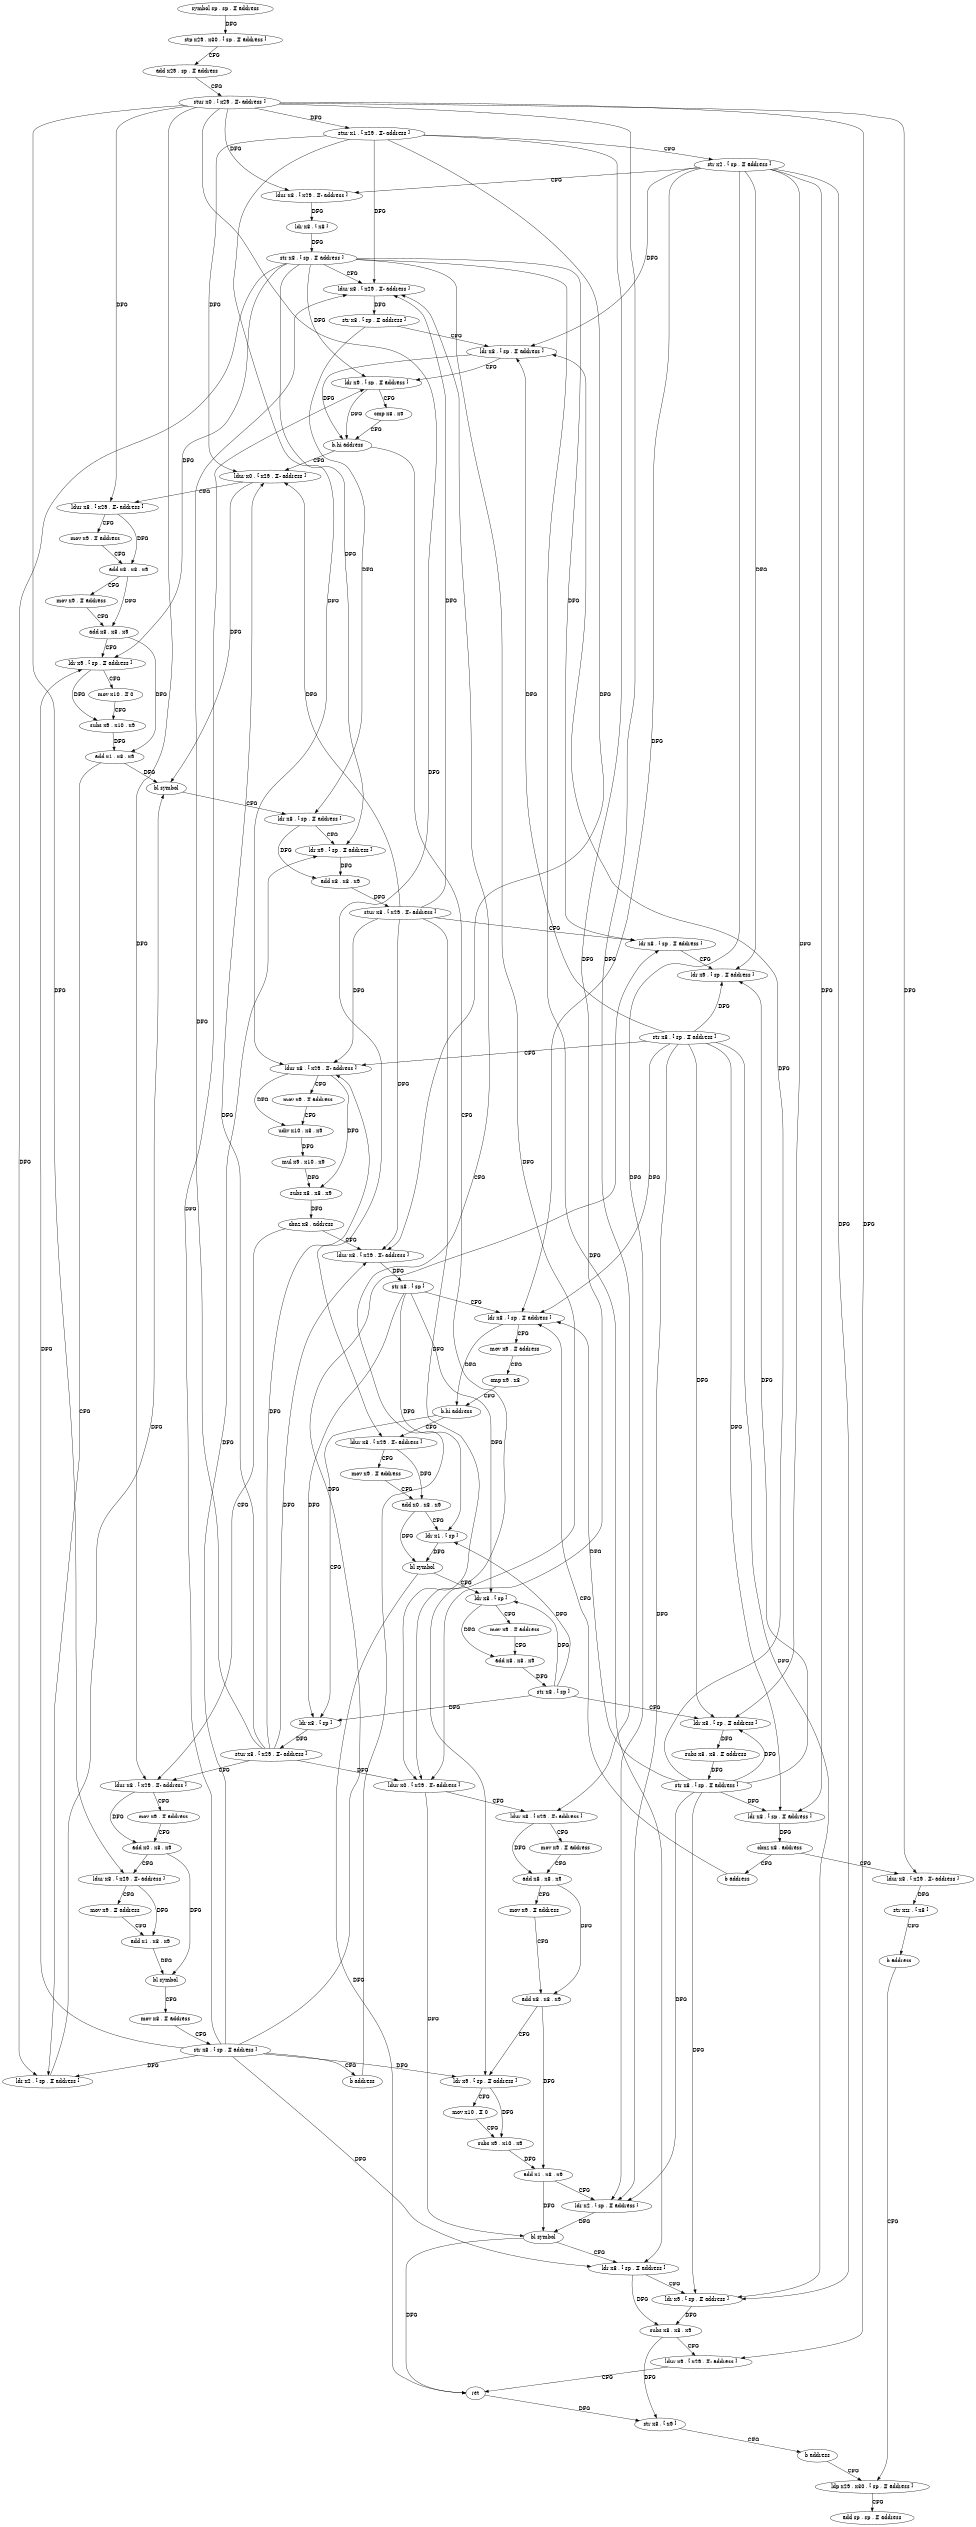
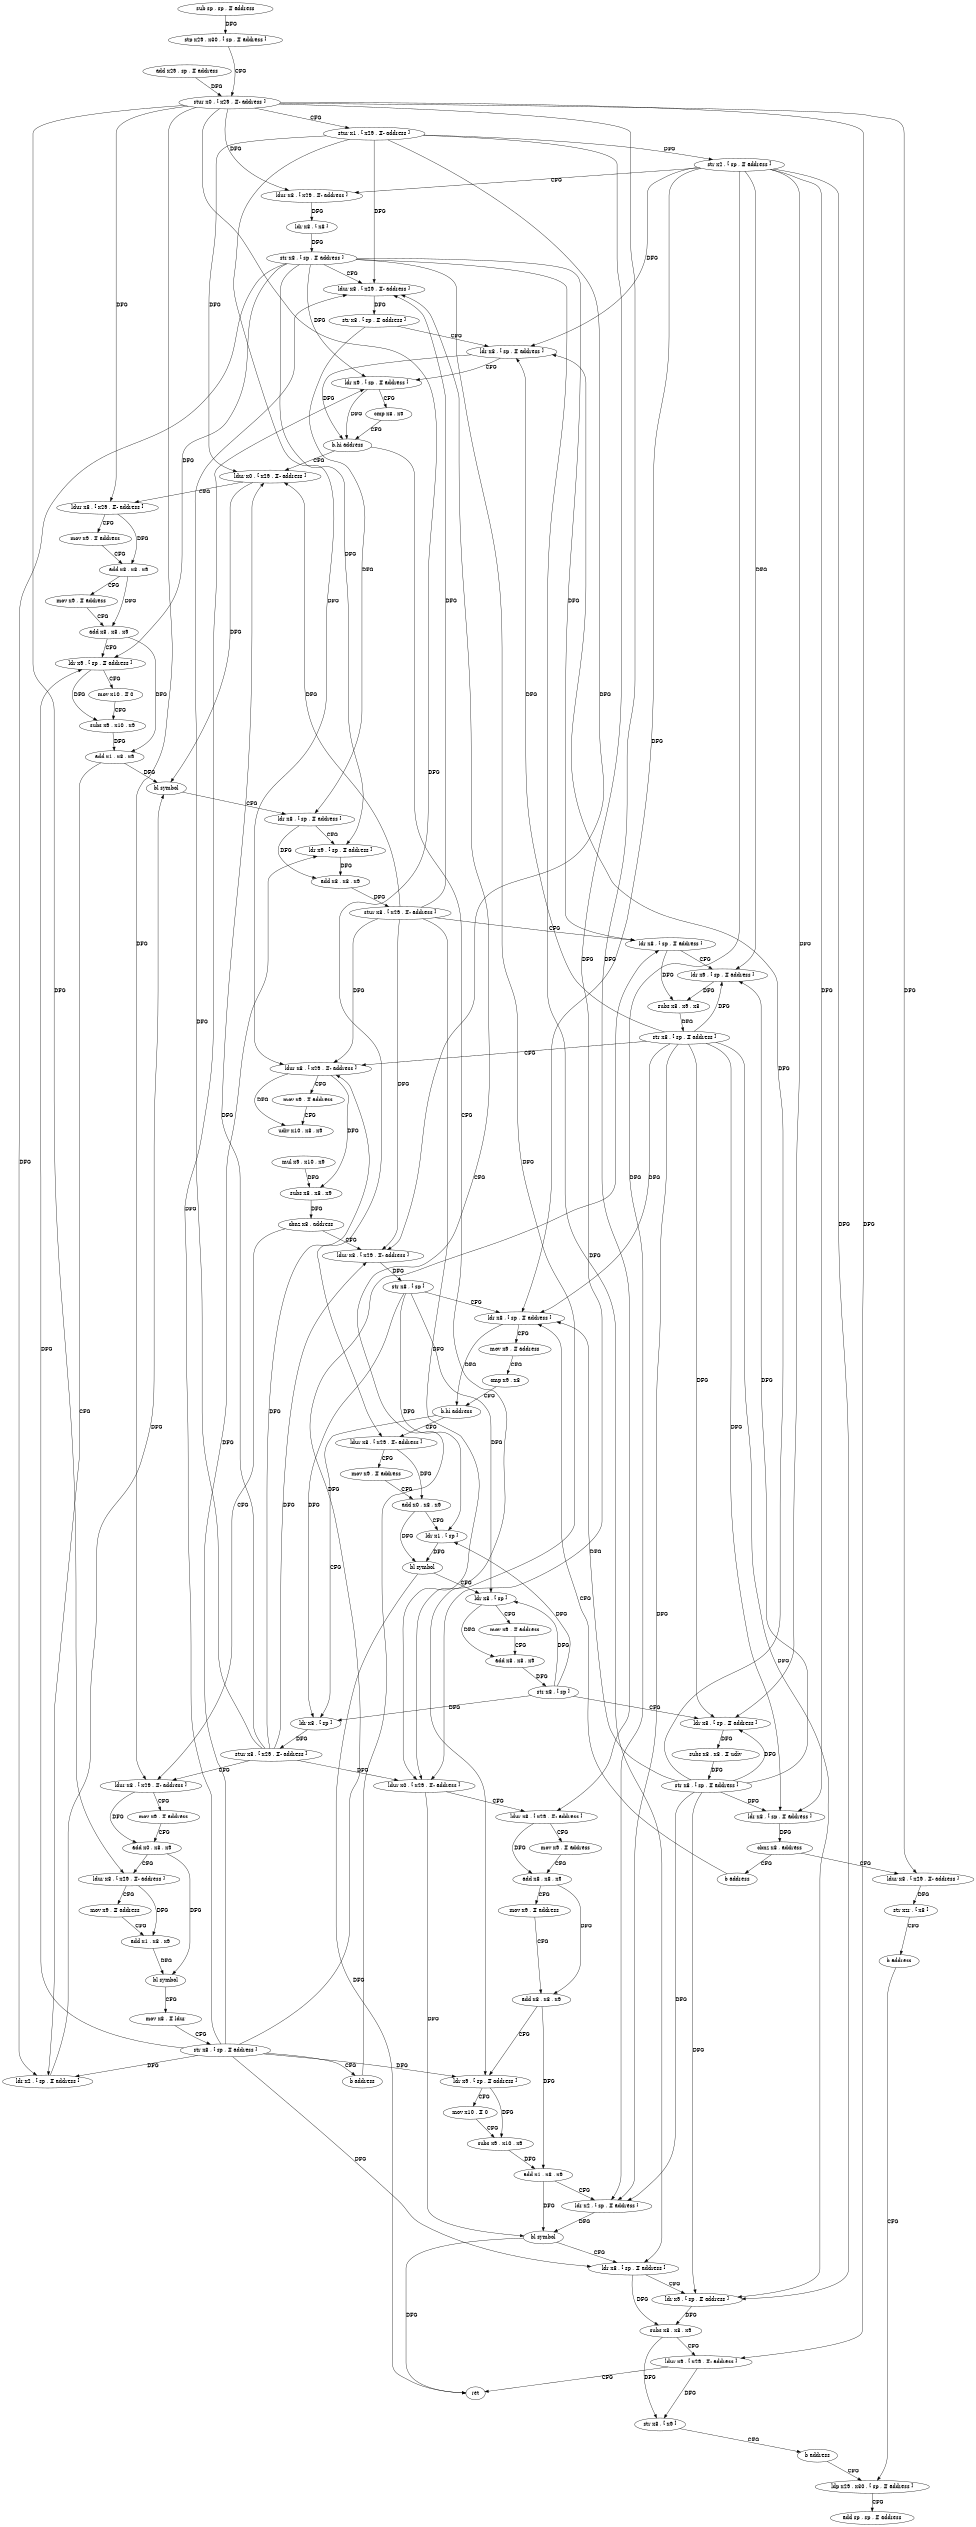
(225, 9) -> (225, 9)
(208, 55) -> (235, 69)
(217, 87) -> (217, 87)
(316, 118) -> (316, 118)
(670, 149) -> (670, 149)
none -> (679, 1007)
(302, 1145) -> none
(716, 1755) -> (716, 1755)
(166, 2019) -> (166, 2019)
(560, 2408) -> (682, 2392)
